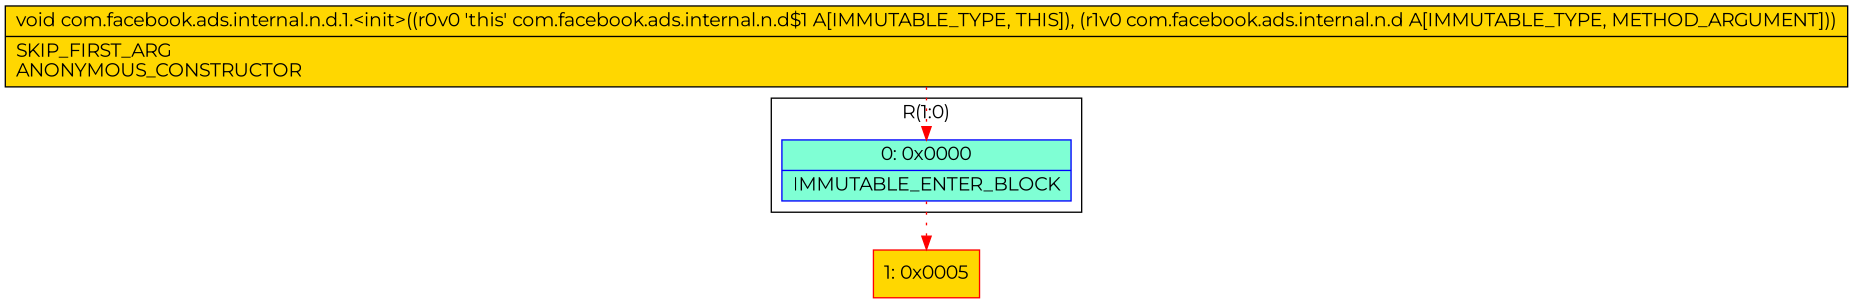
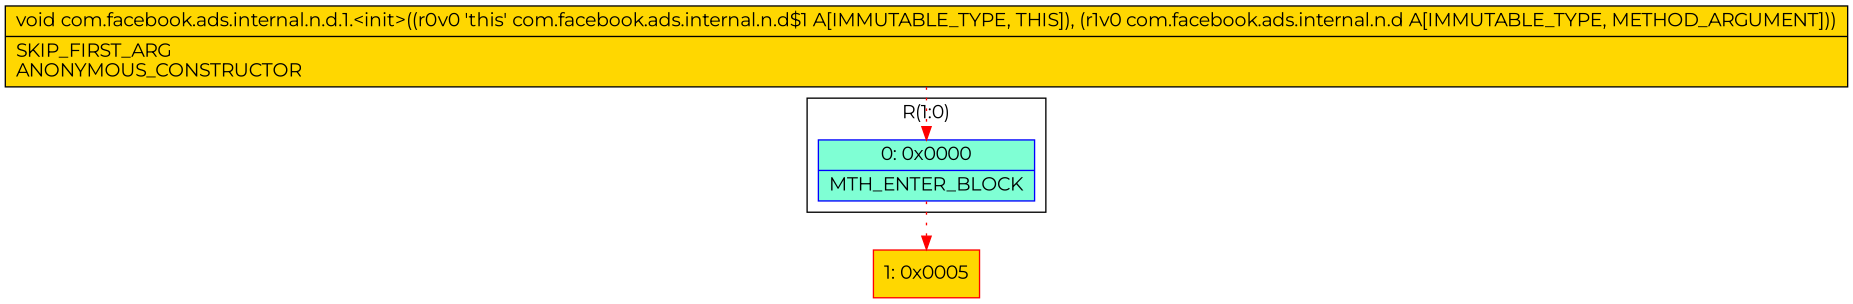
(926, 185) -> (926, 185)
